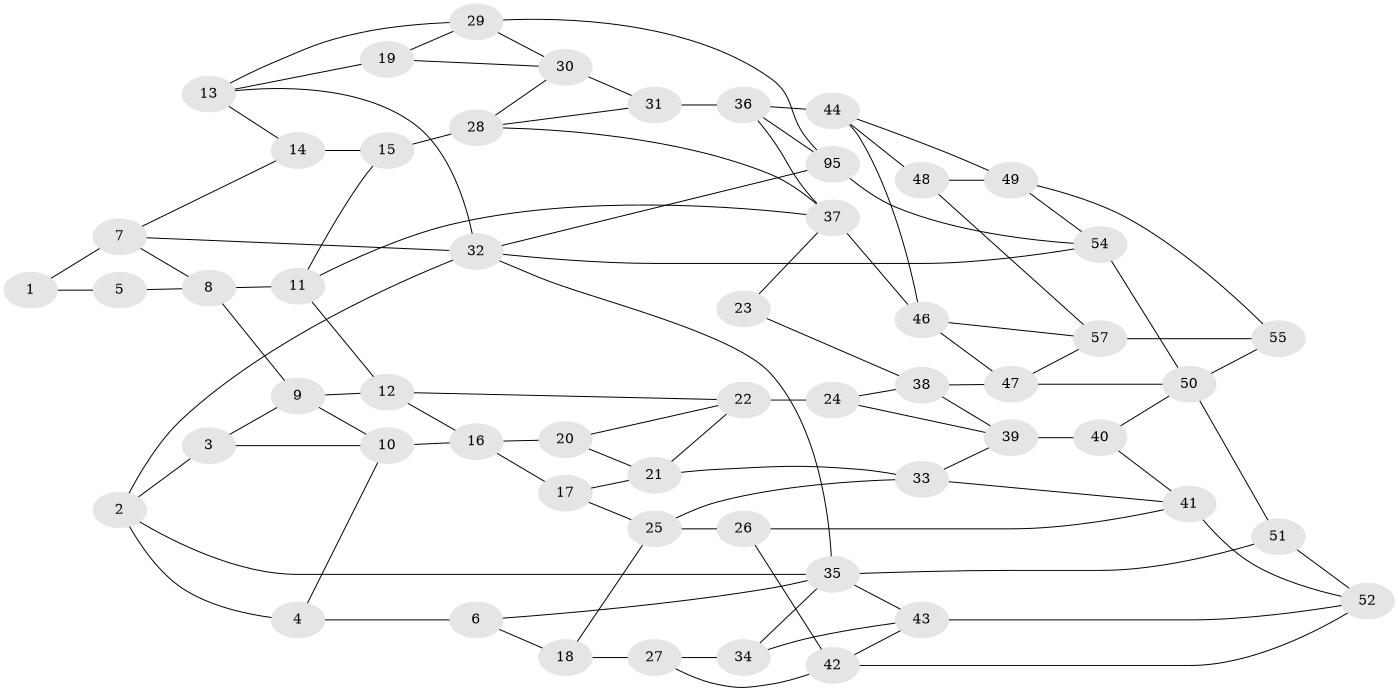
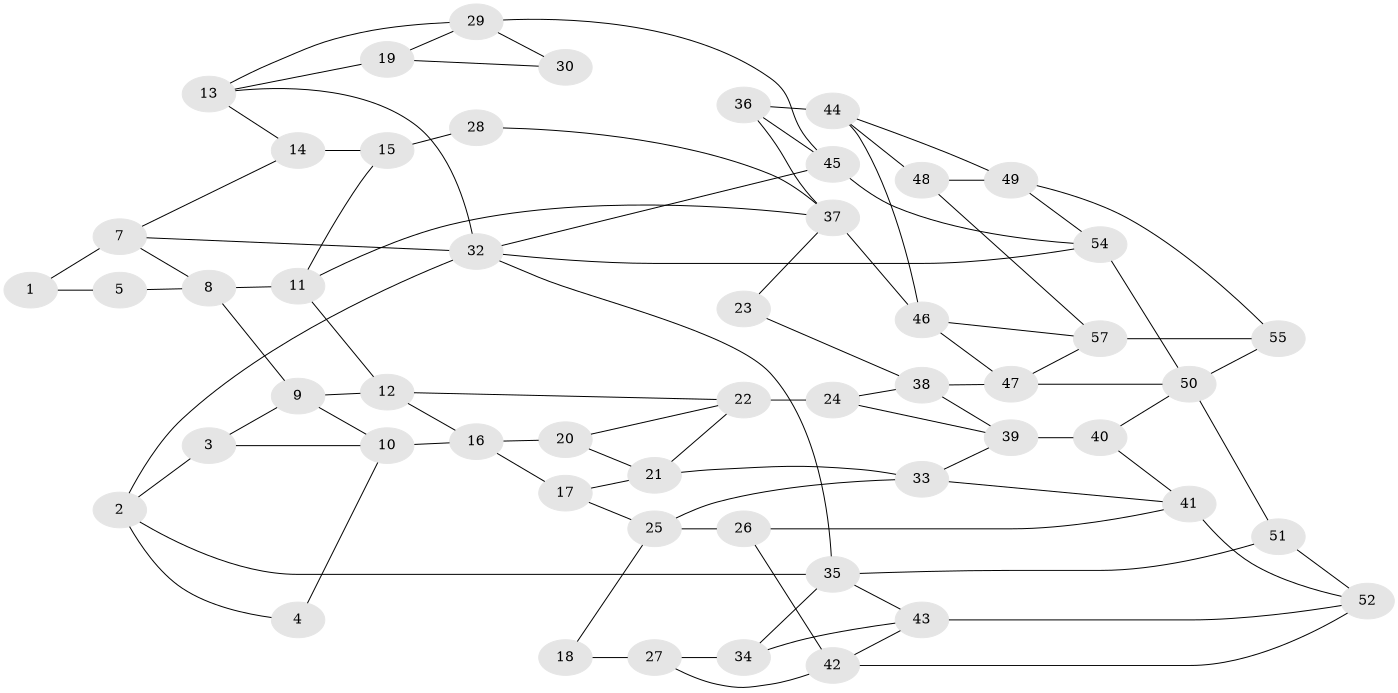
(521, 98) -> none
(655, 105) -> none
(833, 164) -> (833, 164)
(476, 620) -> none
